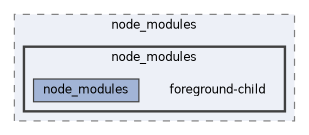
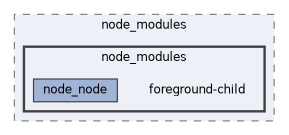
(86, 90) -> (75, 90)
